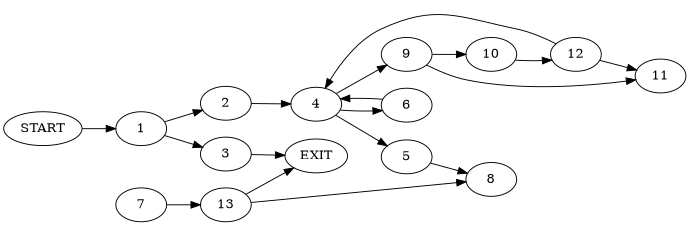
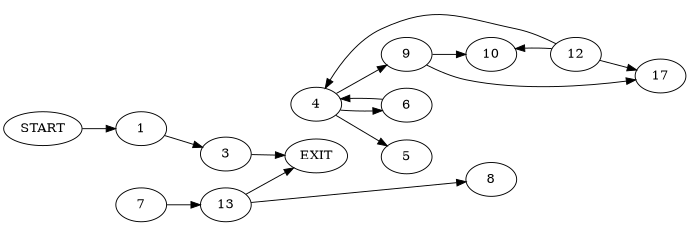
(529, 61) -> (538, 48)
(661, 76) -> (661, 76)
(226, 103) -> none
(444, 167) -> none
